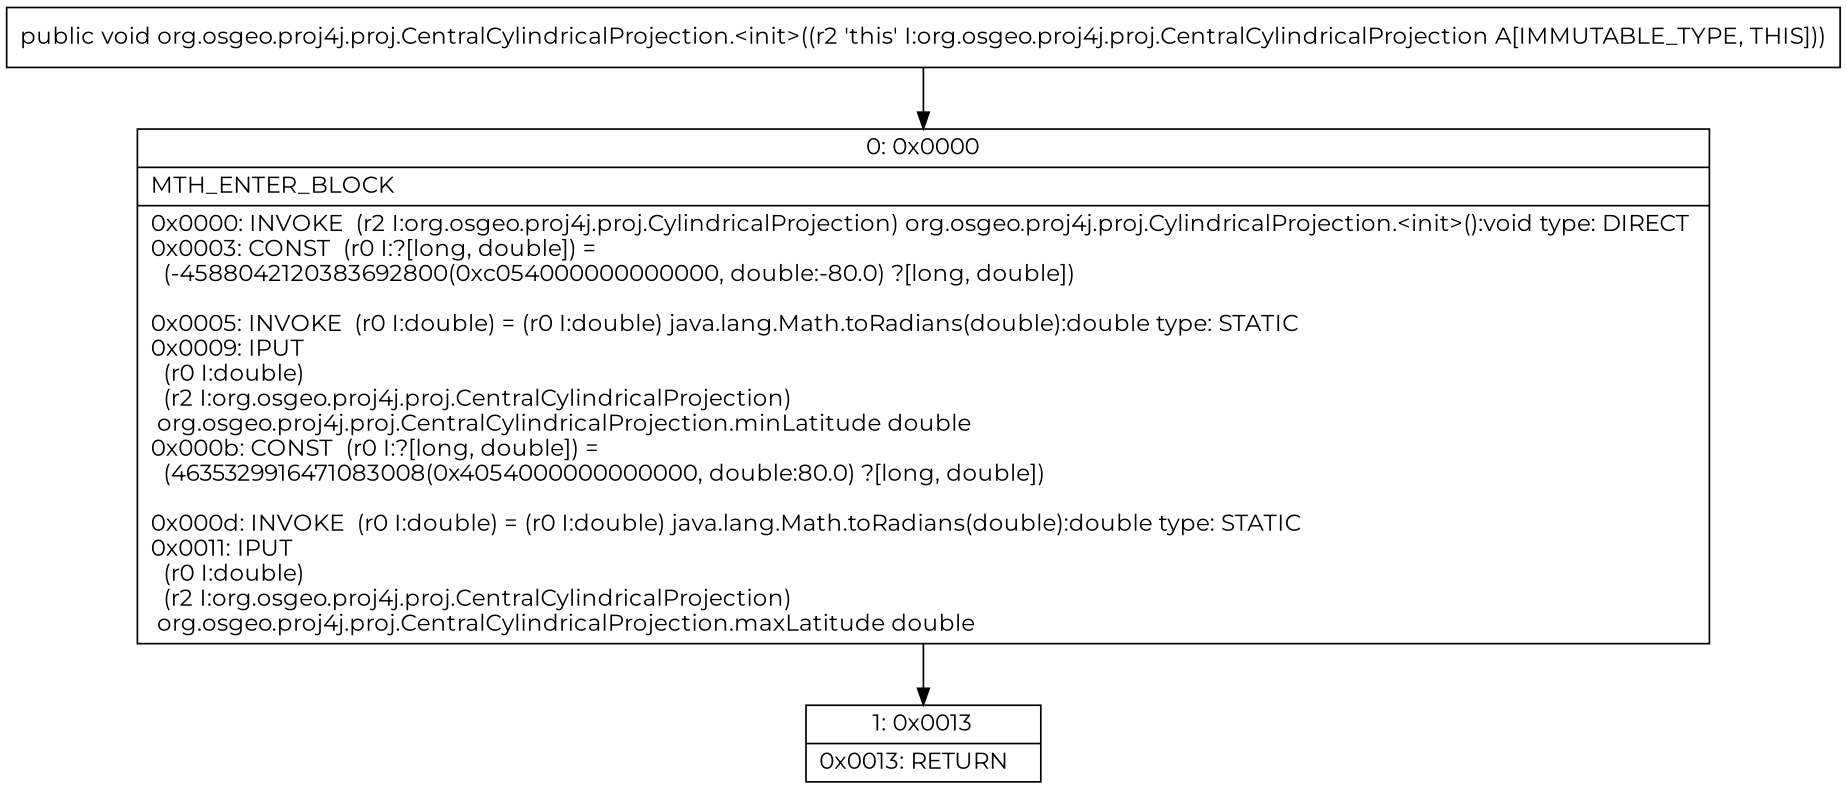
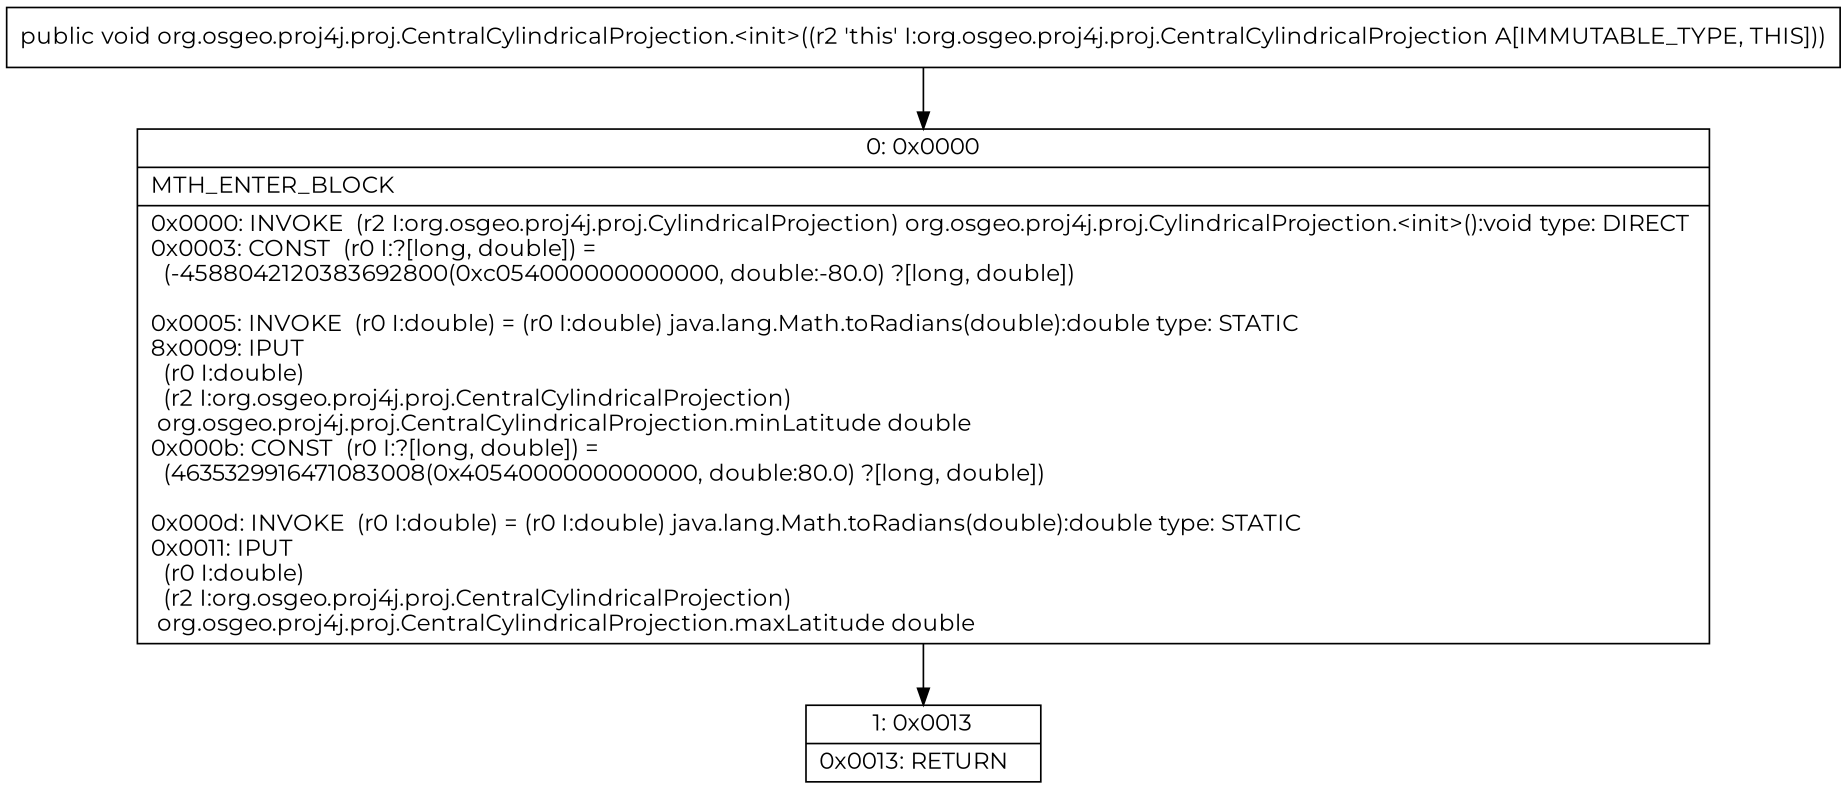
(234, 349) -> (234, 349)
